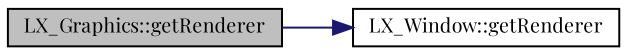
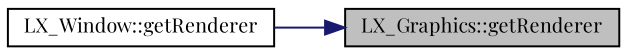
(308, 28) -> (300, 28)
